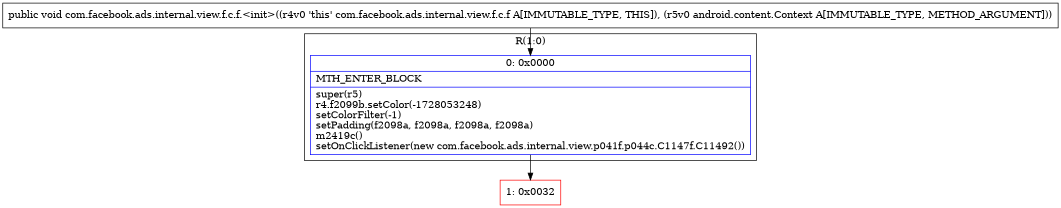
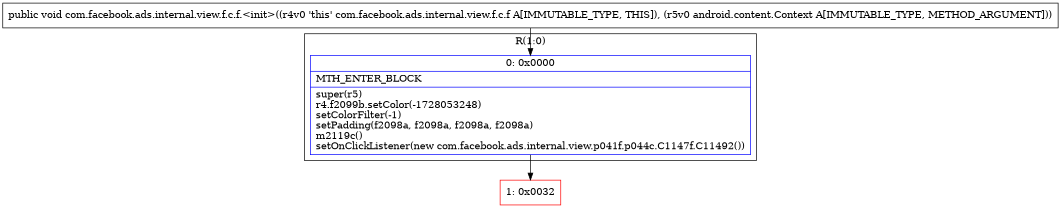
(339, 136) -> (339, 136)
